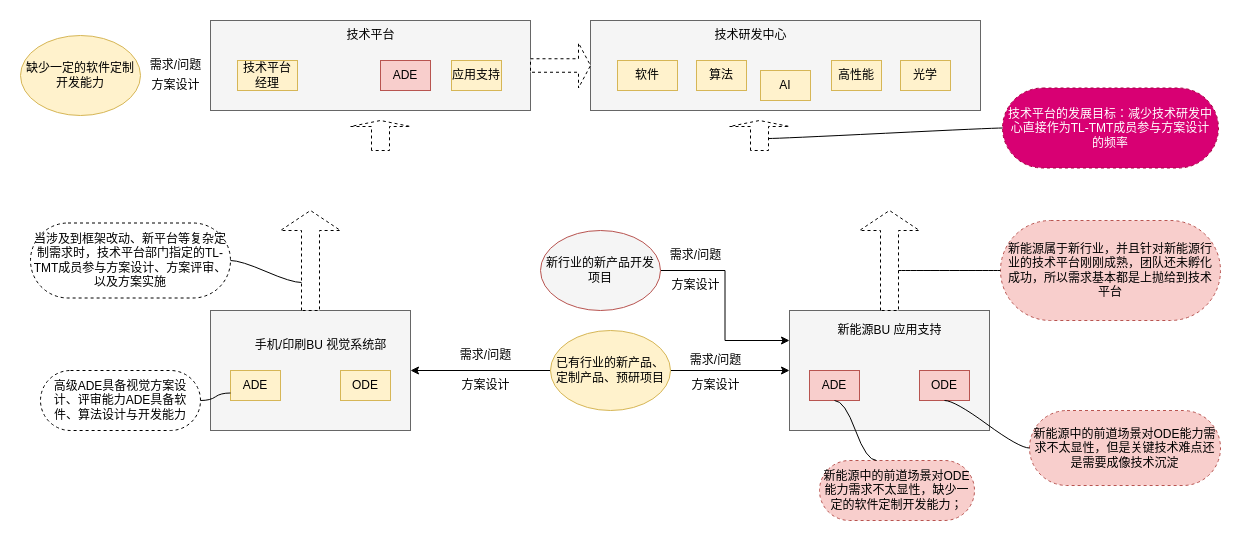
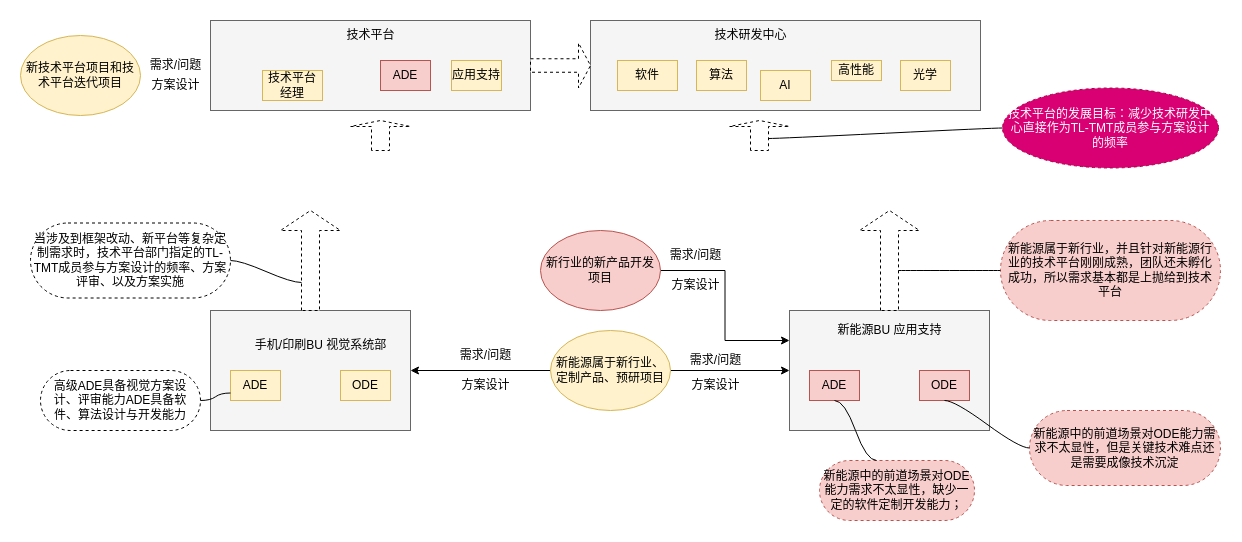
(81, 76) -> (81, 76)
(268, 76) -> (293, 86)
(857, 76) -> (857, 71)
(1111, 128) -> (1111, 128)
(131, 261) -> (131, 261)
(601, 271) -> (601, 271)
(611, 371) -> (611, 371)
